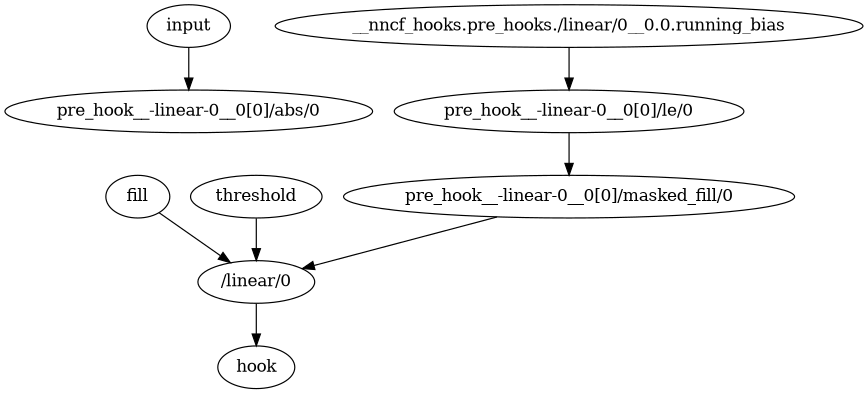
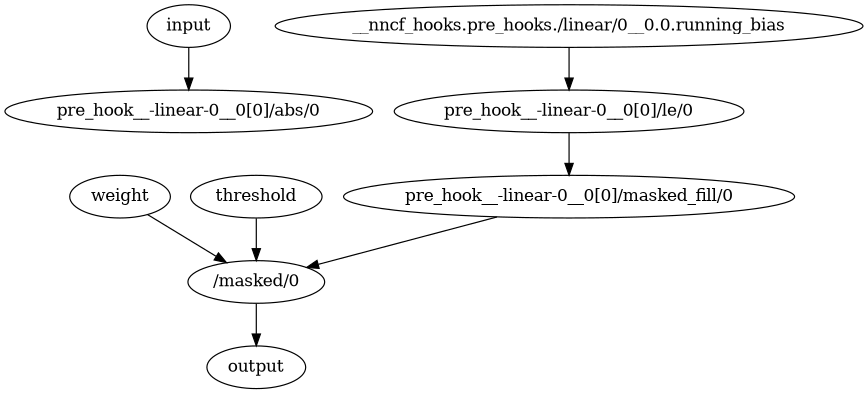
(138, 197) -> (120, 197)
(256, 282) -> (256, 282)
(256, 367) -> (256, 367)
